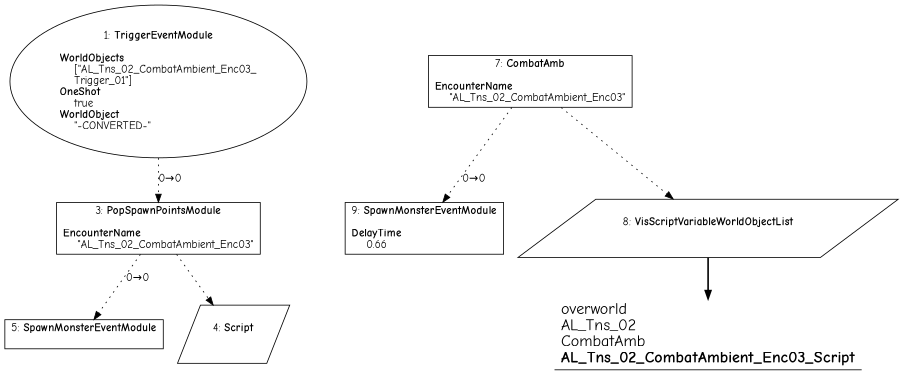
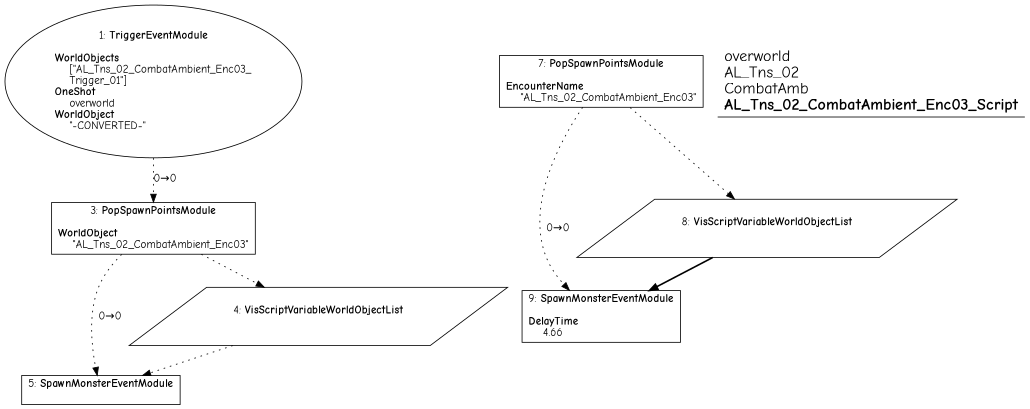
(536, 64) -> (607, 64)
(77, 103) -> (85, 103)
(102, 233) -> (88, 233)
(369, 245) -> (546, 333)
(708, 274) -> (685, 272)
(239, 328) -> (324, 310)
none -> (191, 359)
